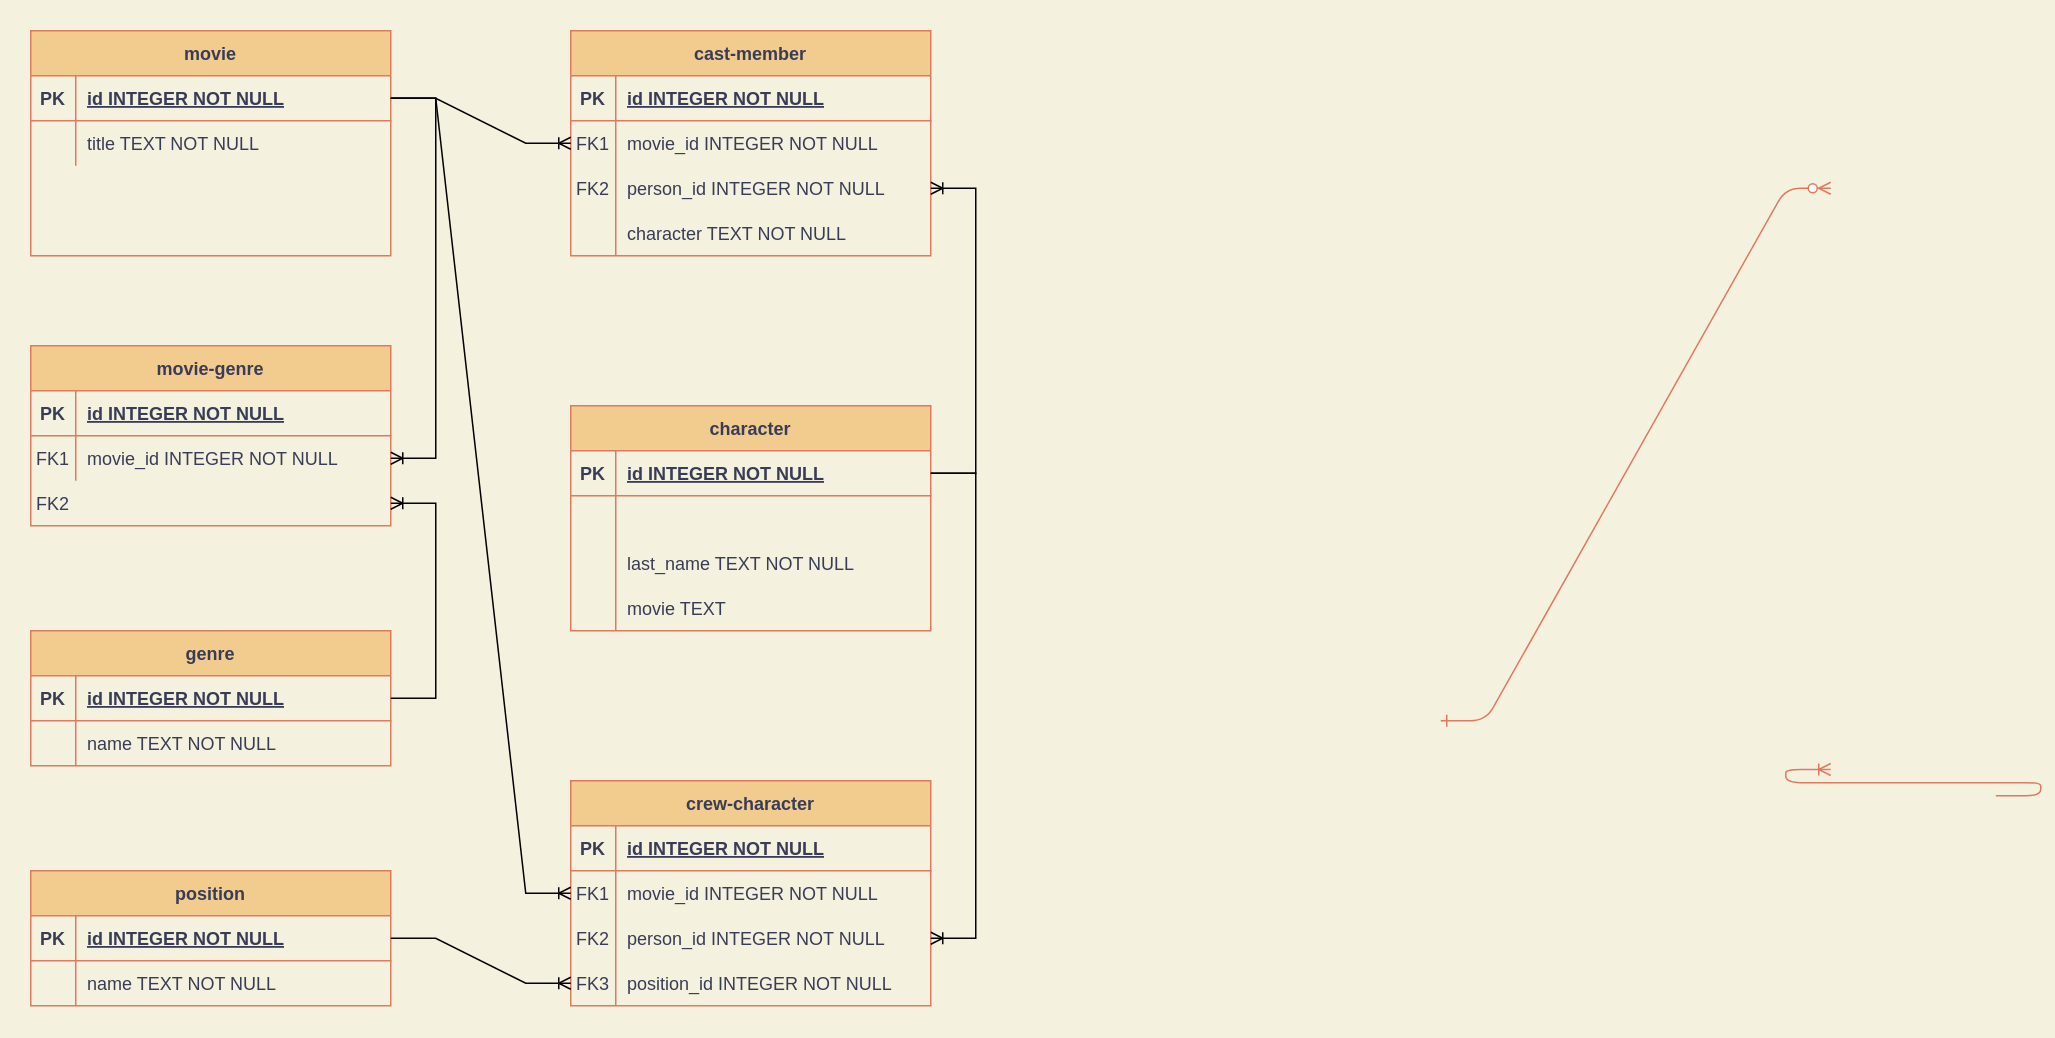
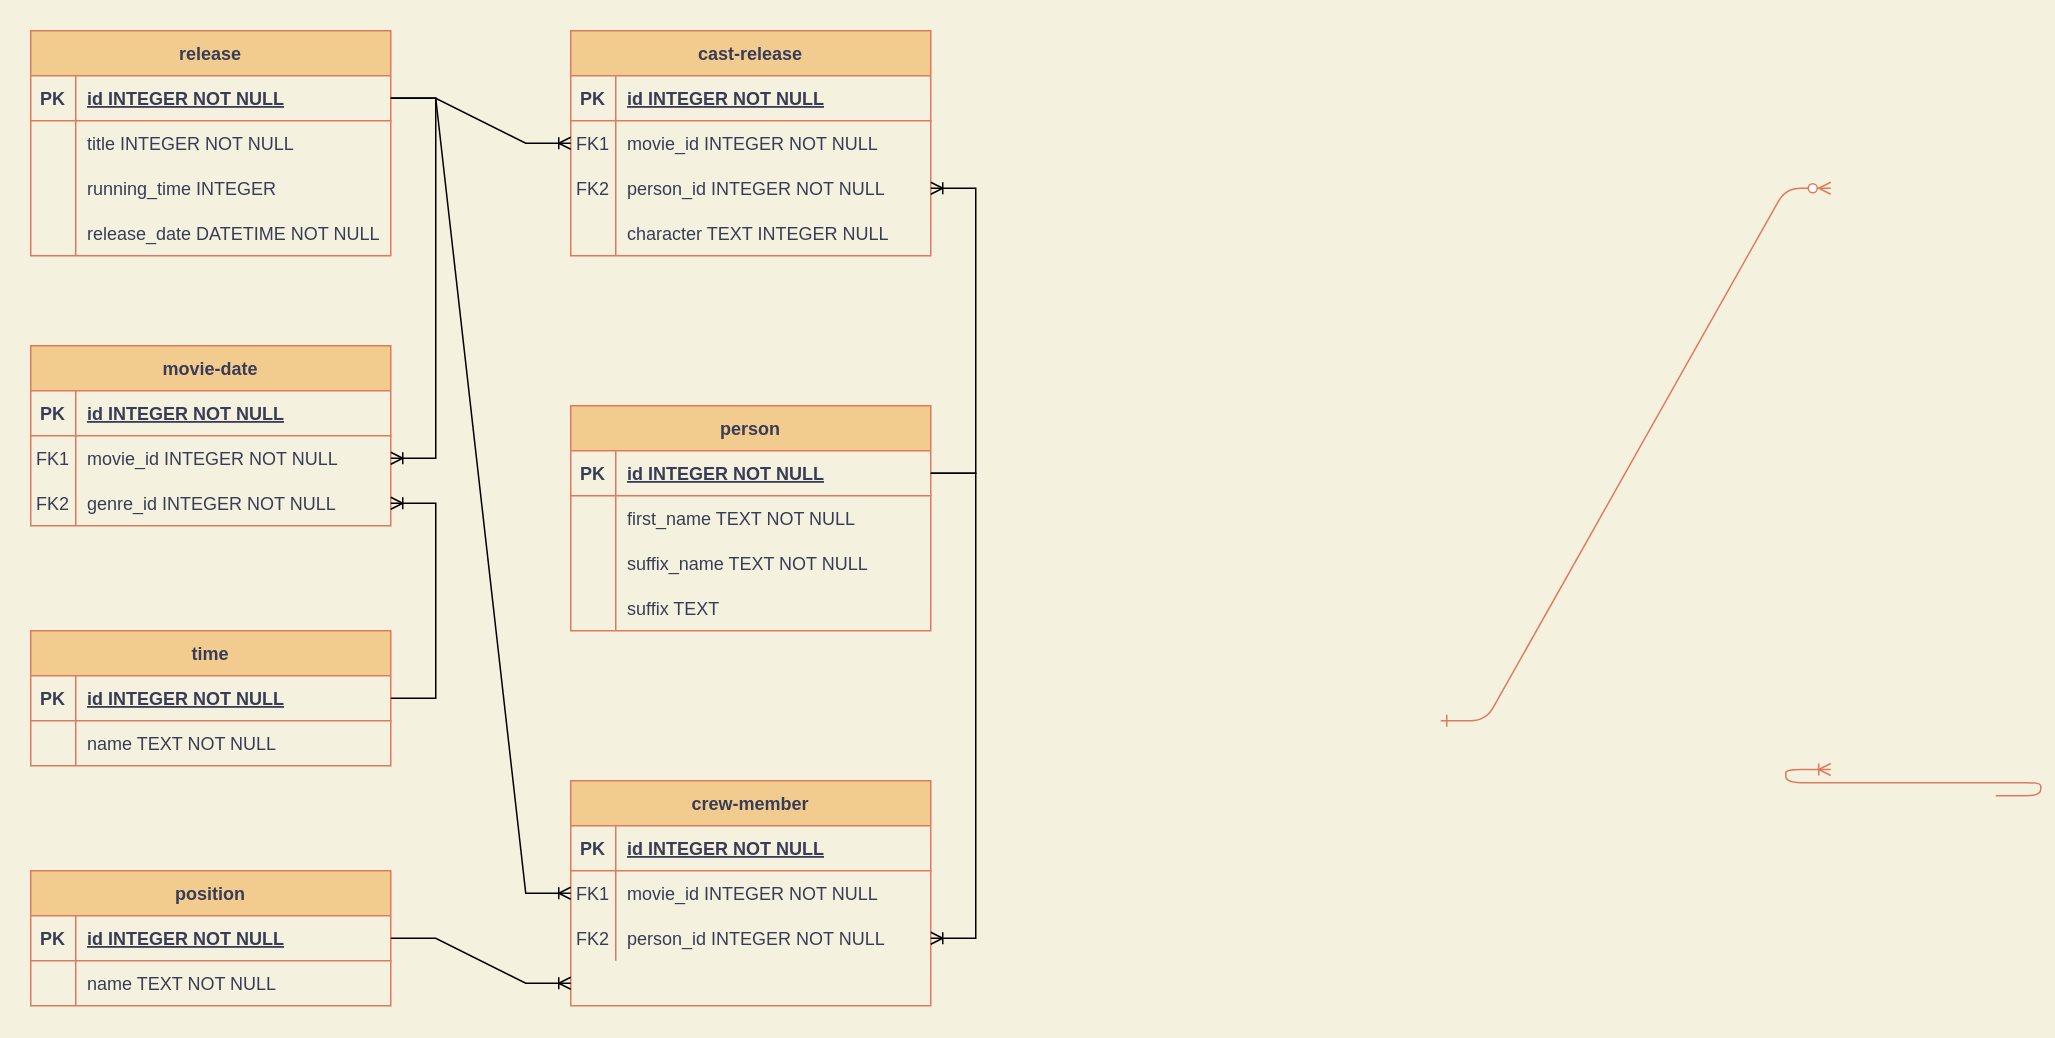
(210, 54) -> (210, 54)
(750, 54) -> (750, 54)
(171, 144) -> (186, 144)
none -> (233, 188)
none -> (233, 233)
(736, 234) -> (756, 234)
(210, 369) -> (210, 369)
(750, 429) -> (750, 429)
none -> (233, 503)
none -> (773, 518)
(734, 564) -> (744, 564)
(673, 609) -> (678, 609)
(210, 654) -> (210, 654)
(750, 804) -> (750, 804)
(593, 983) -> none
(773, 983) -> none
